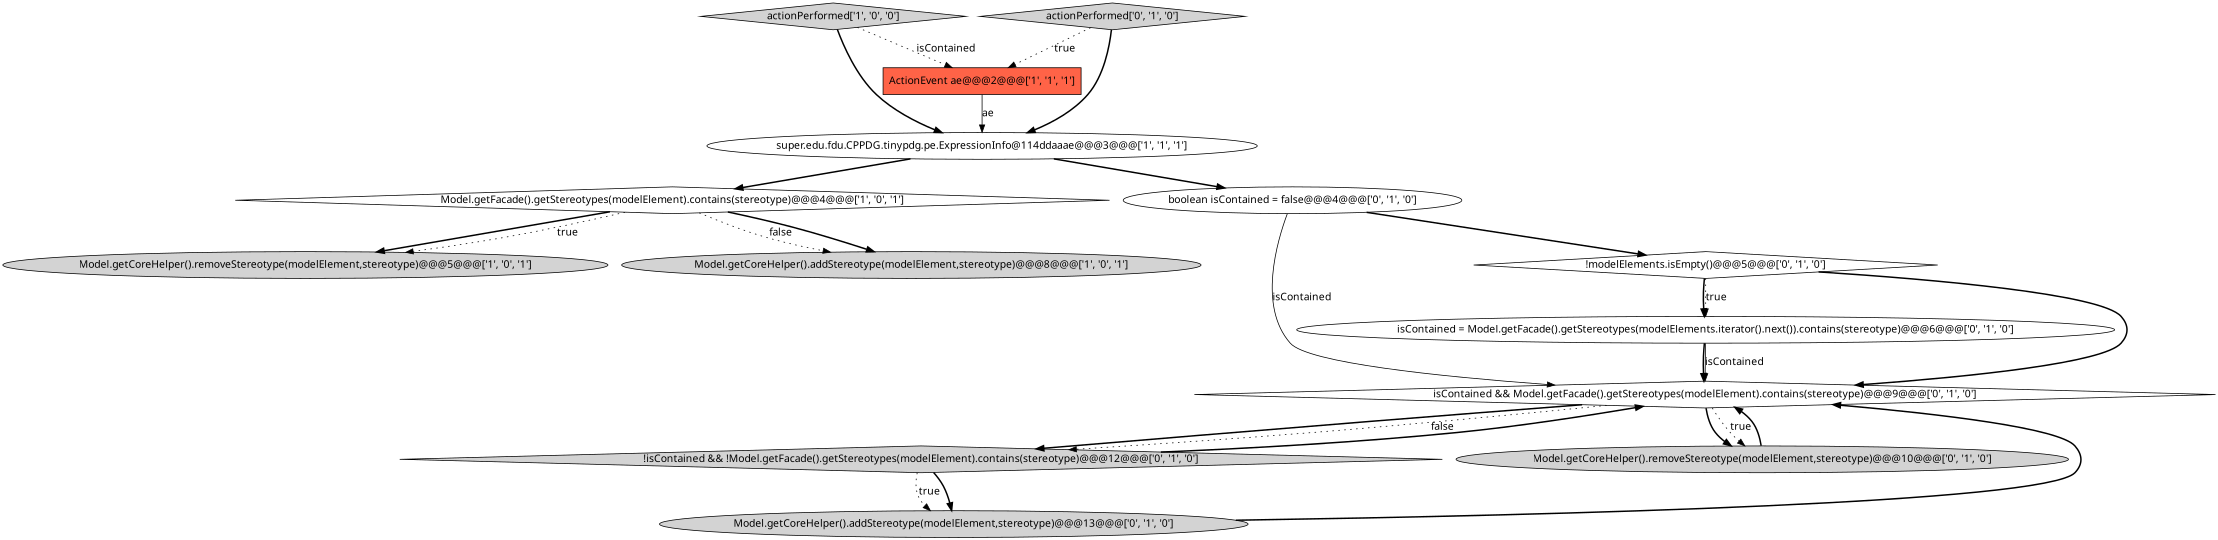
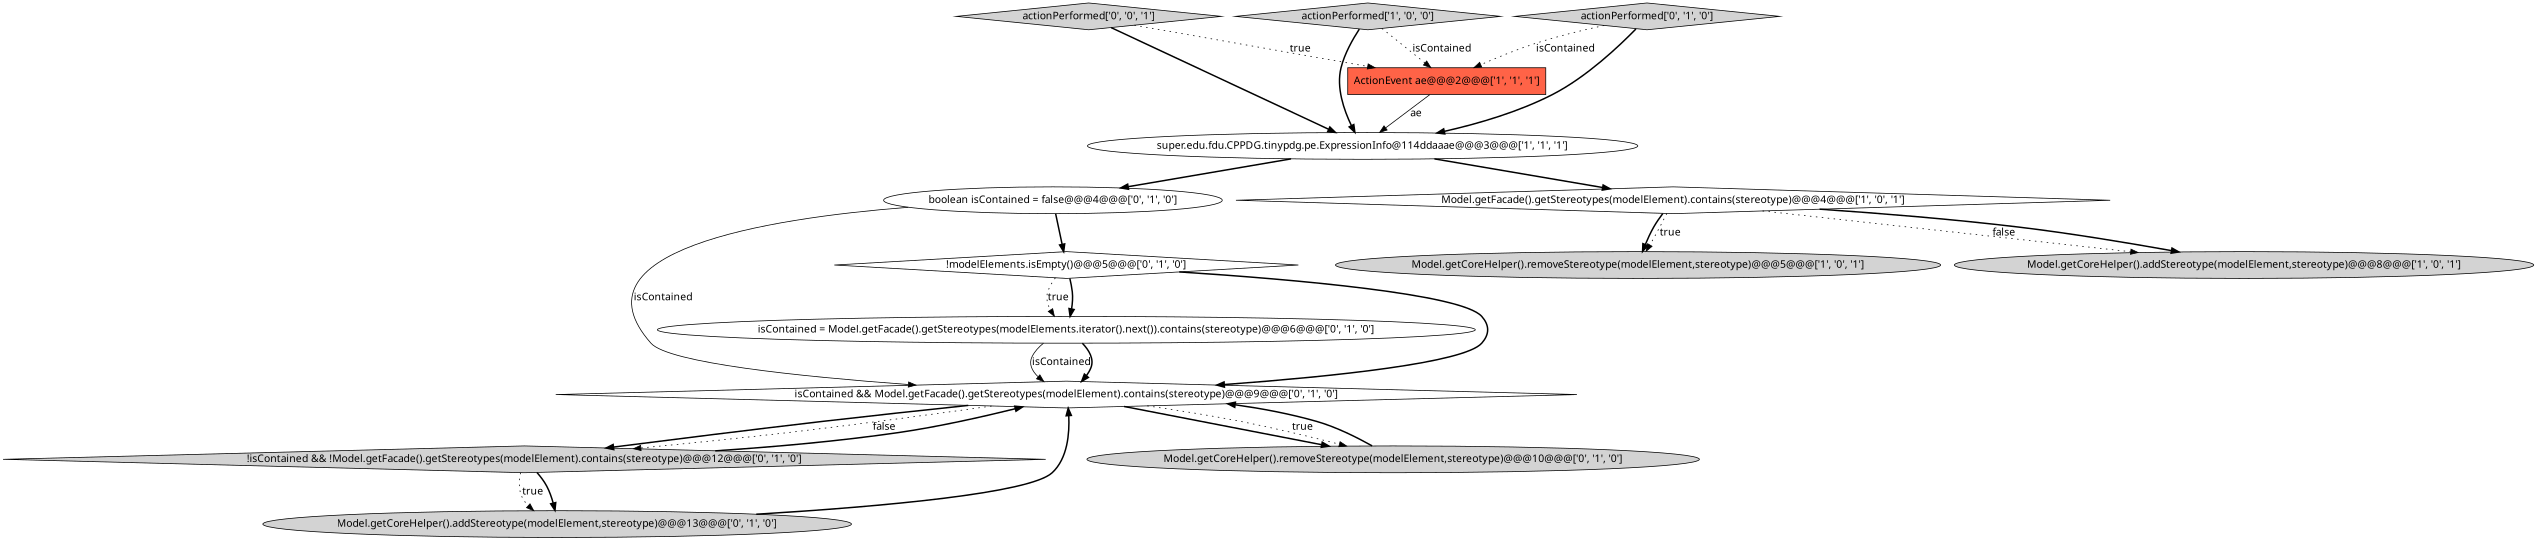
none -> (1089, 16)
(1065, 49) -> (1565, 49)
